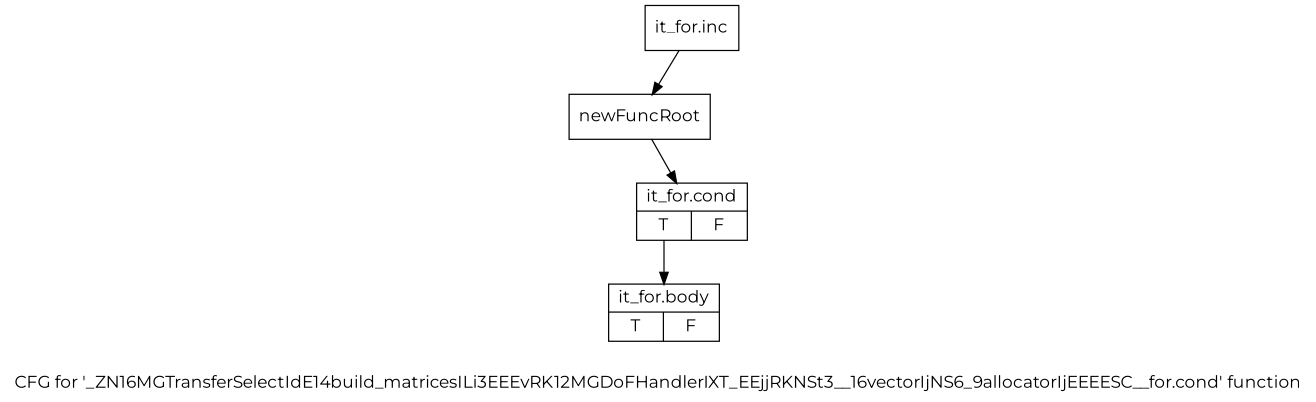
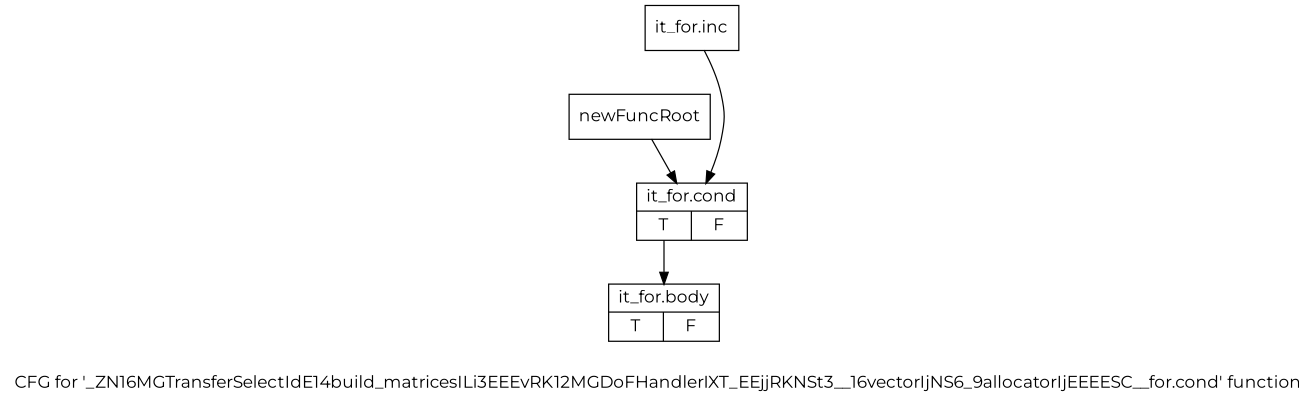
(669, 67) -> (724, 110)
